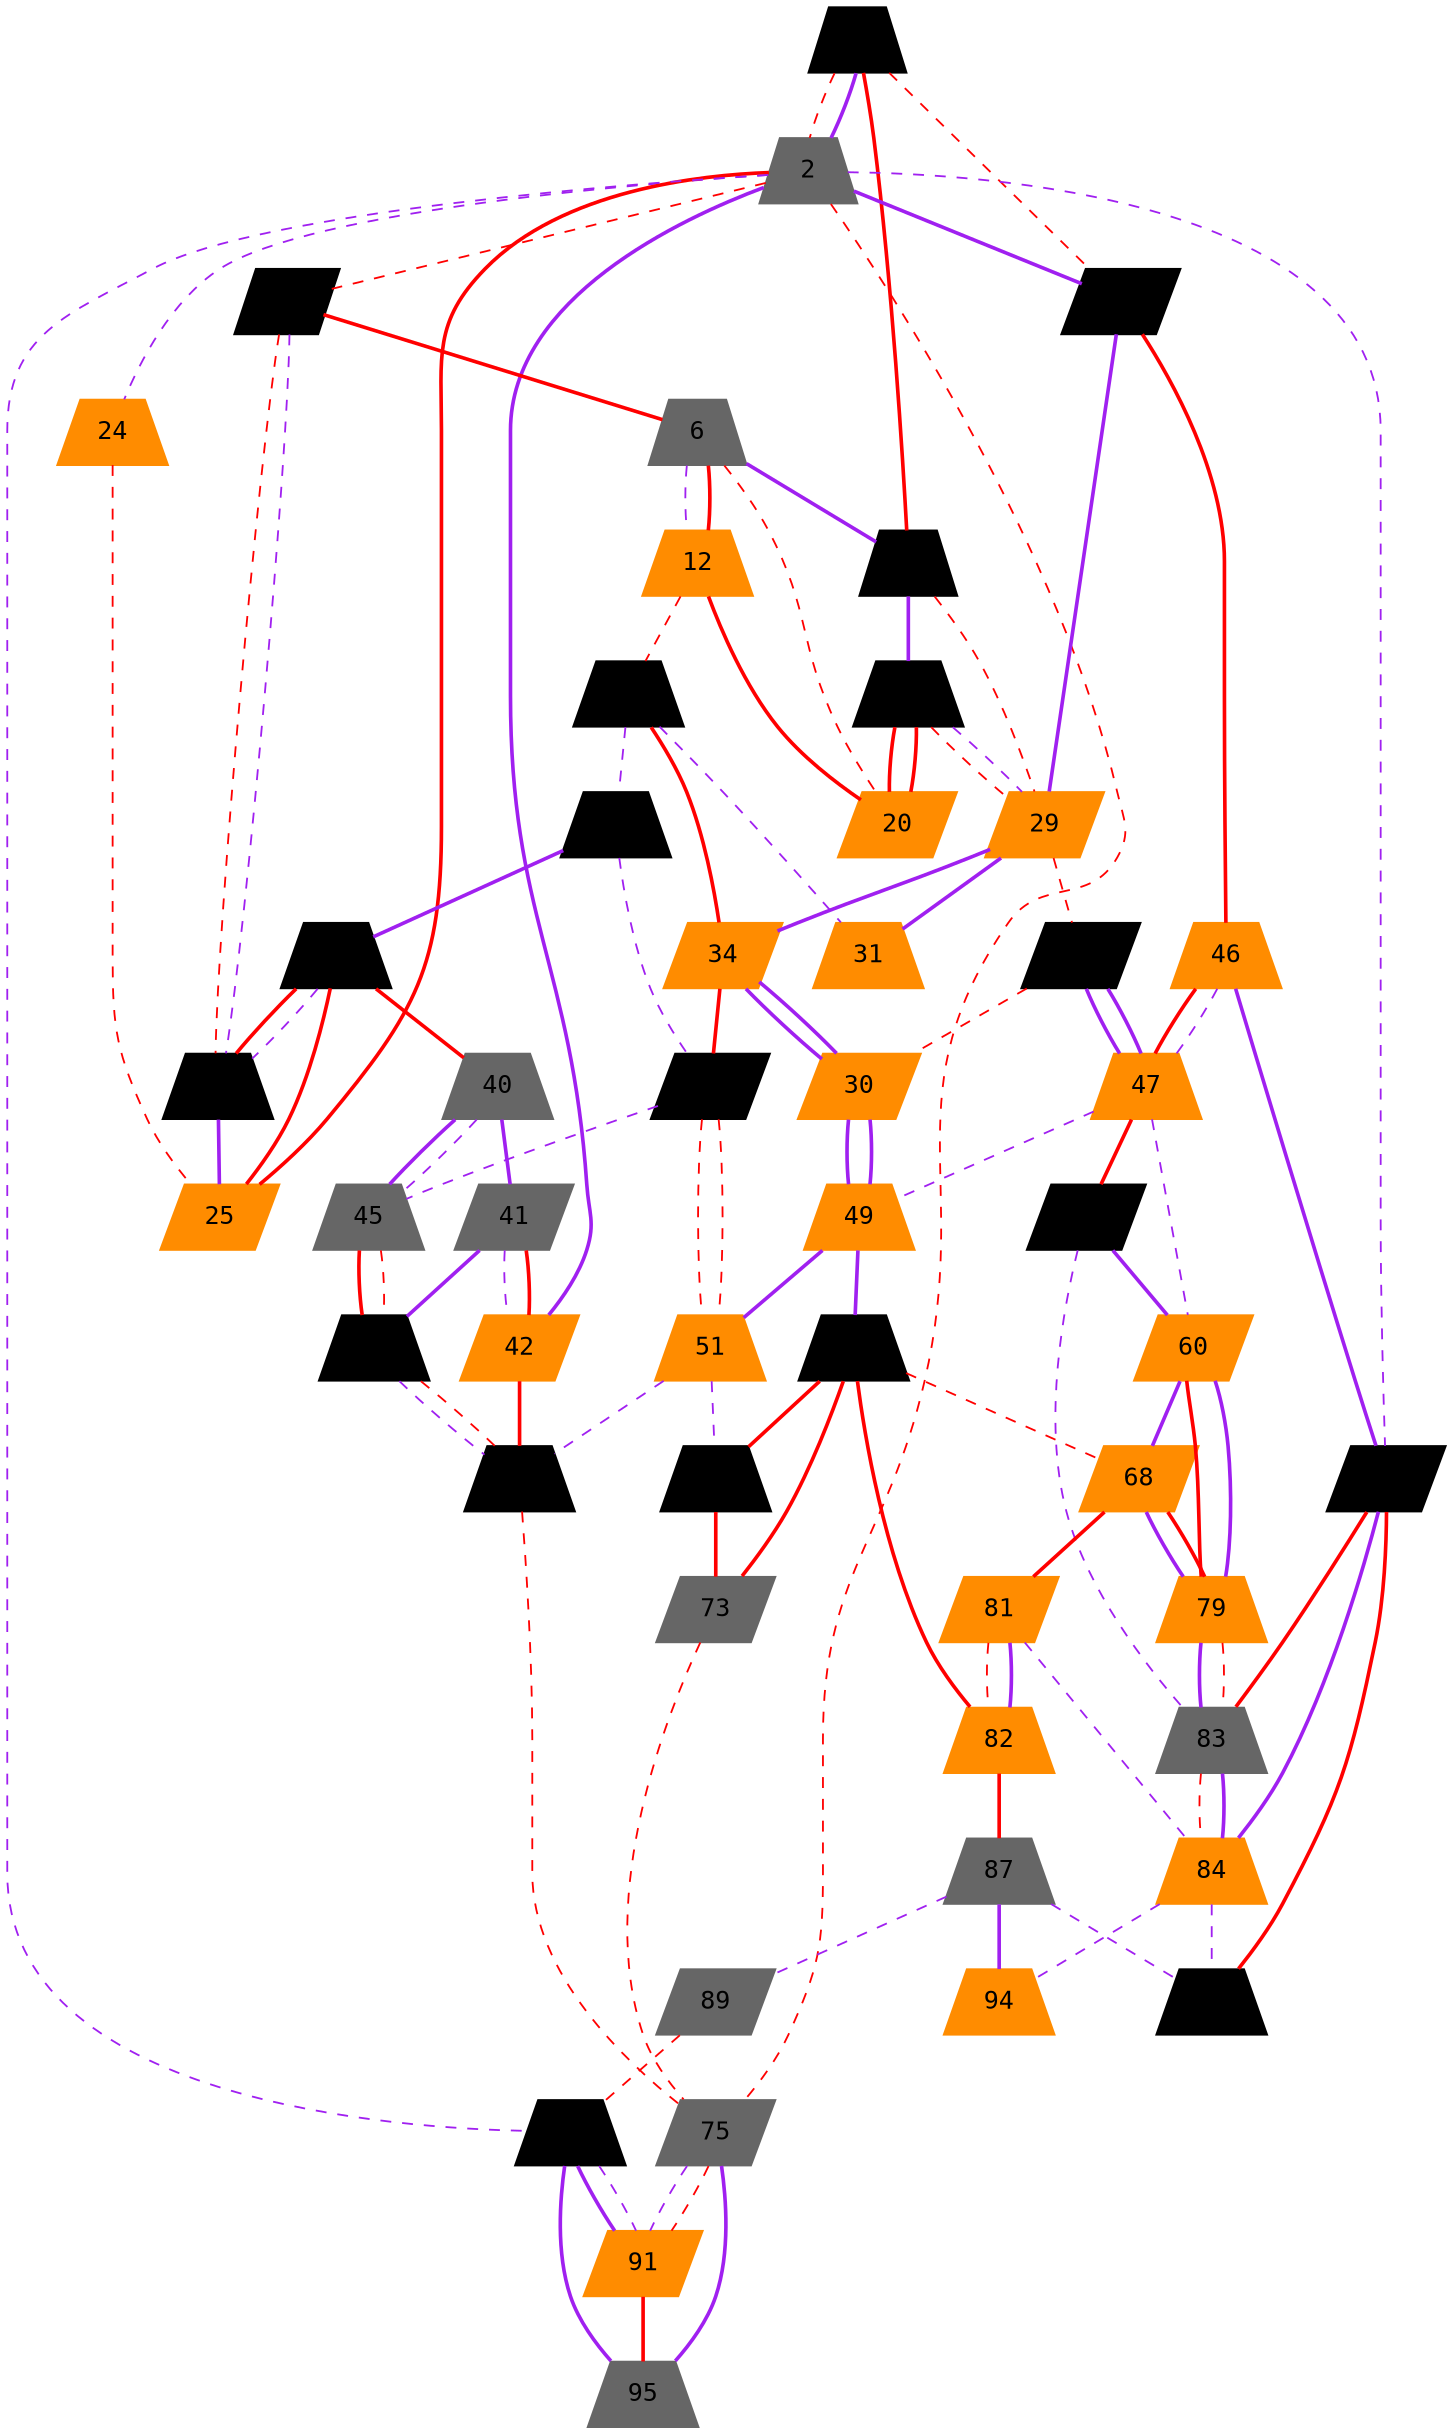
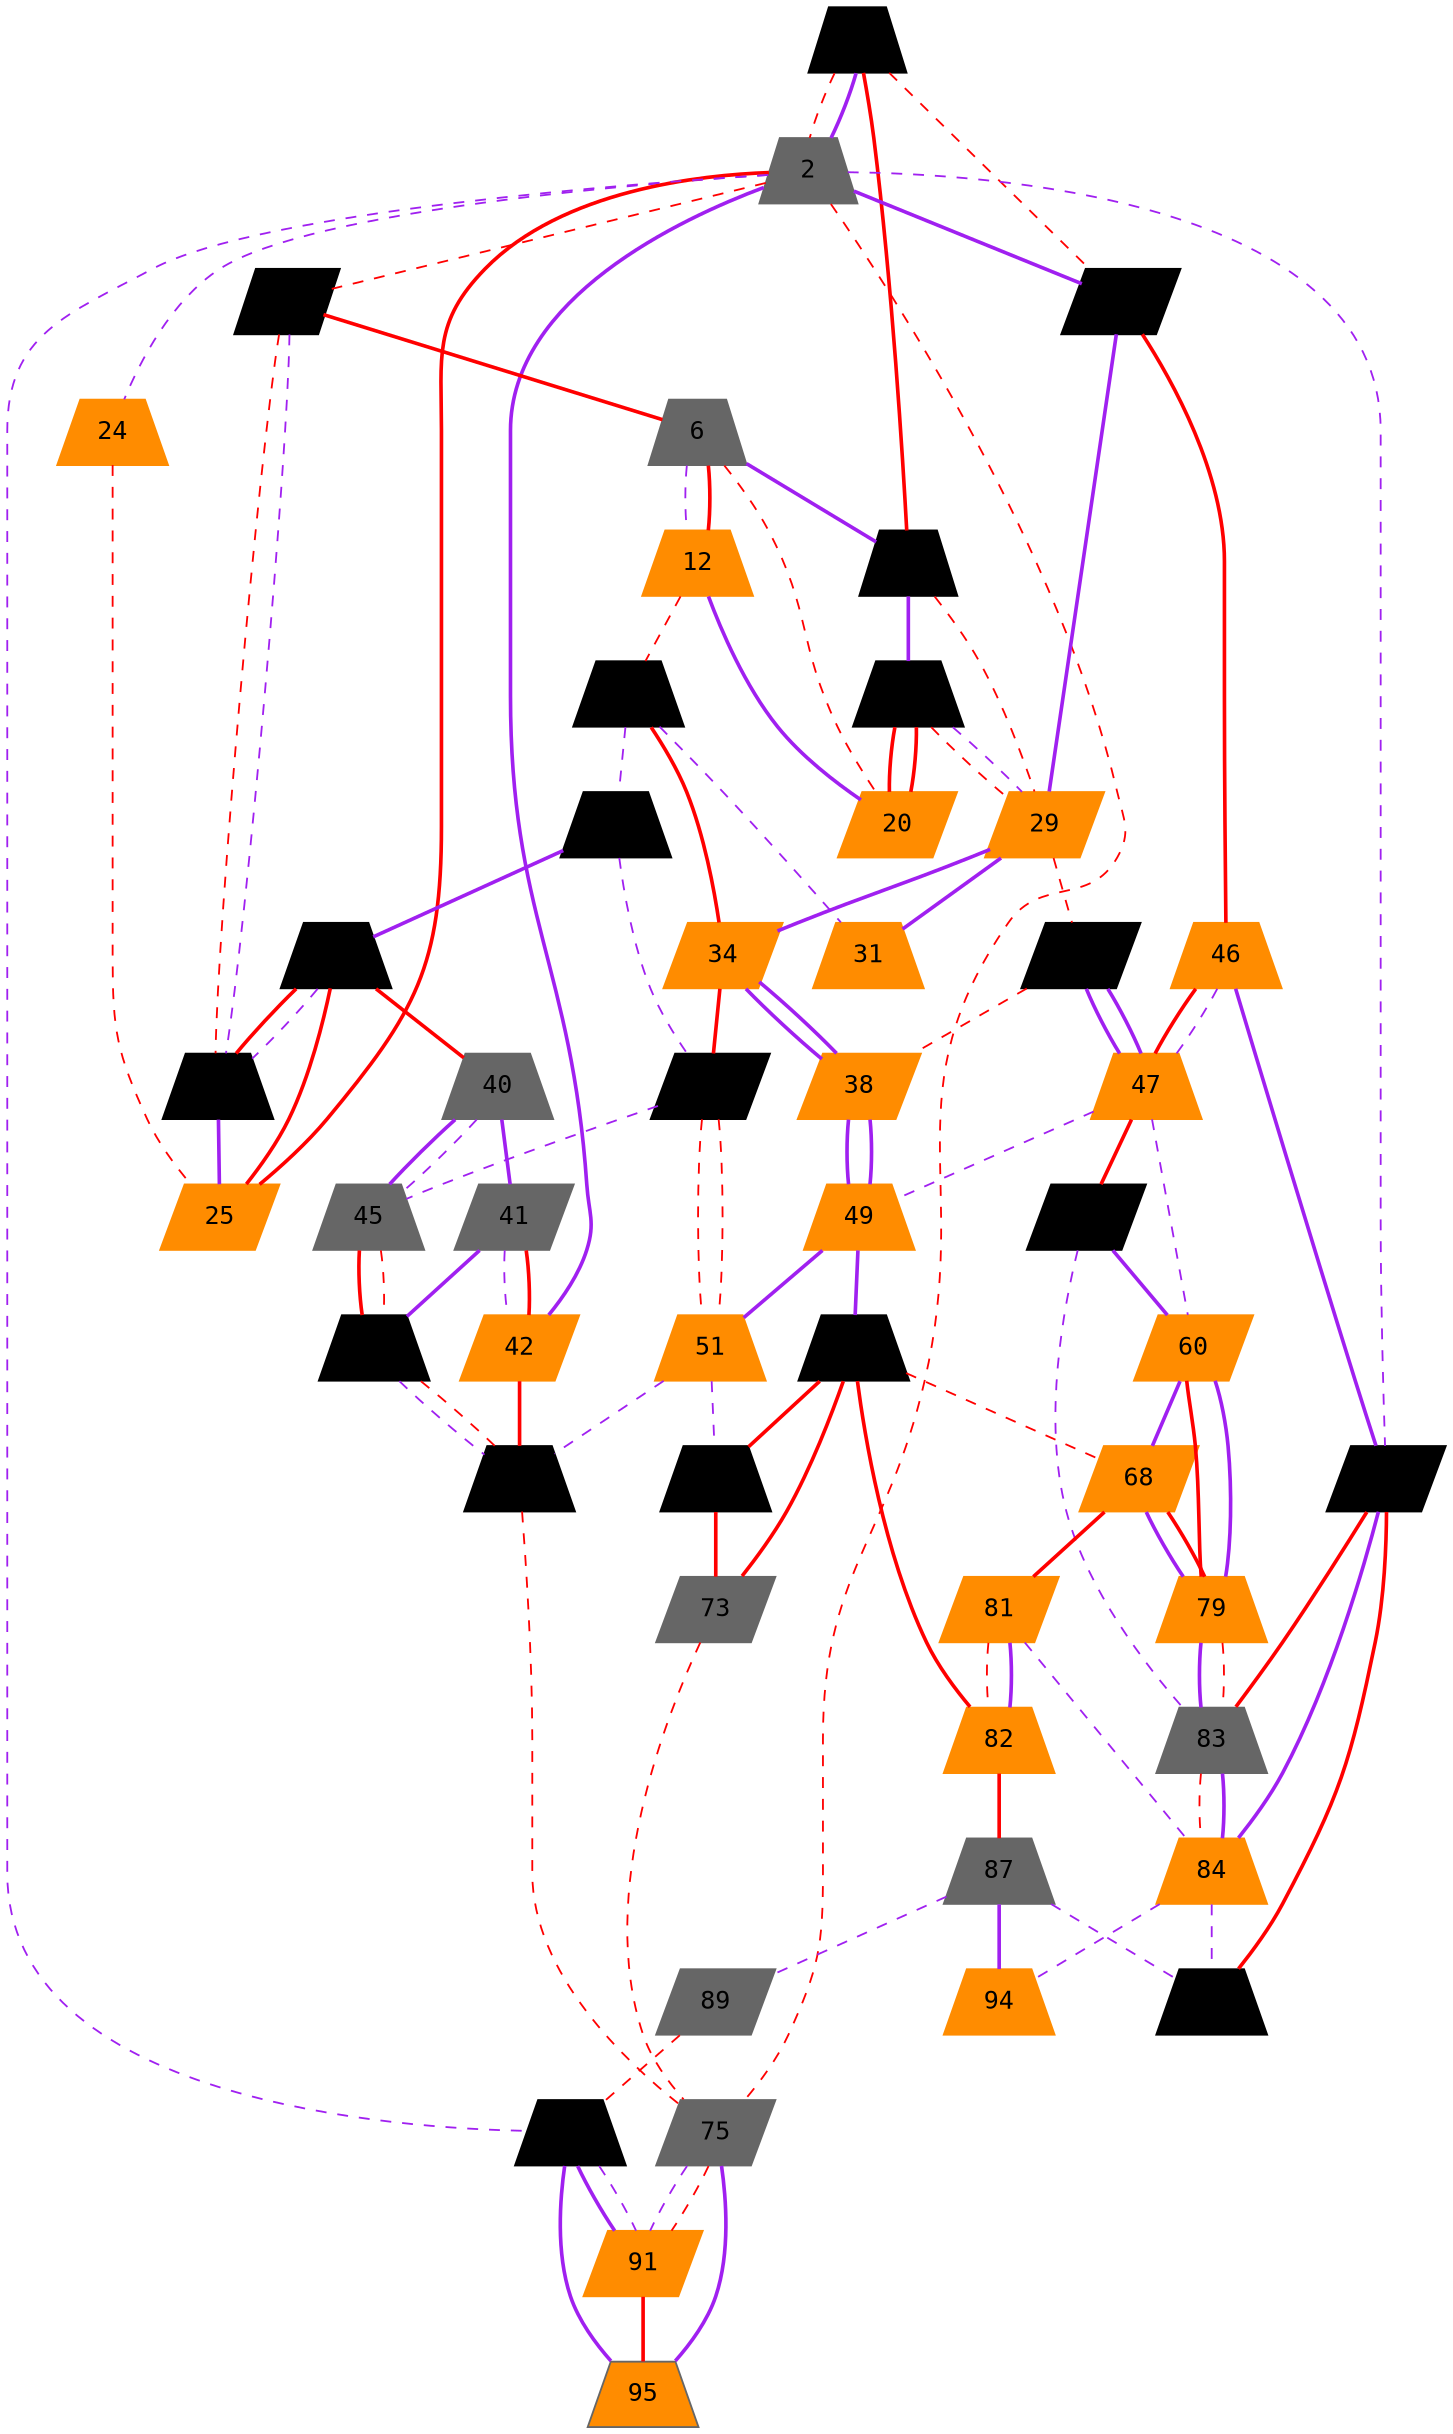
(767, 712) -> (767, 712)
(859, 1086) -> (859, 1086)
(643, 2394) -> (643, 2394)
